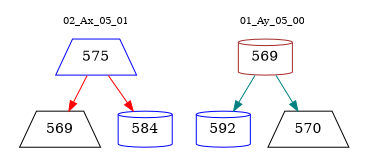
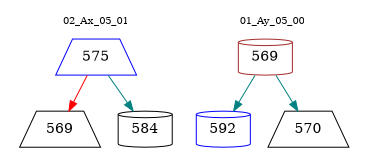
(118, 89) -> (118, 89)
(145, 129) -> (145, 129)
